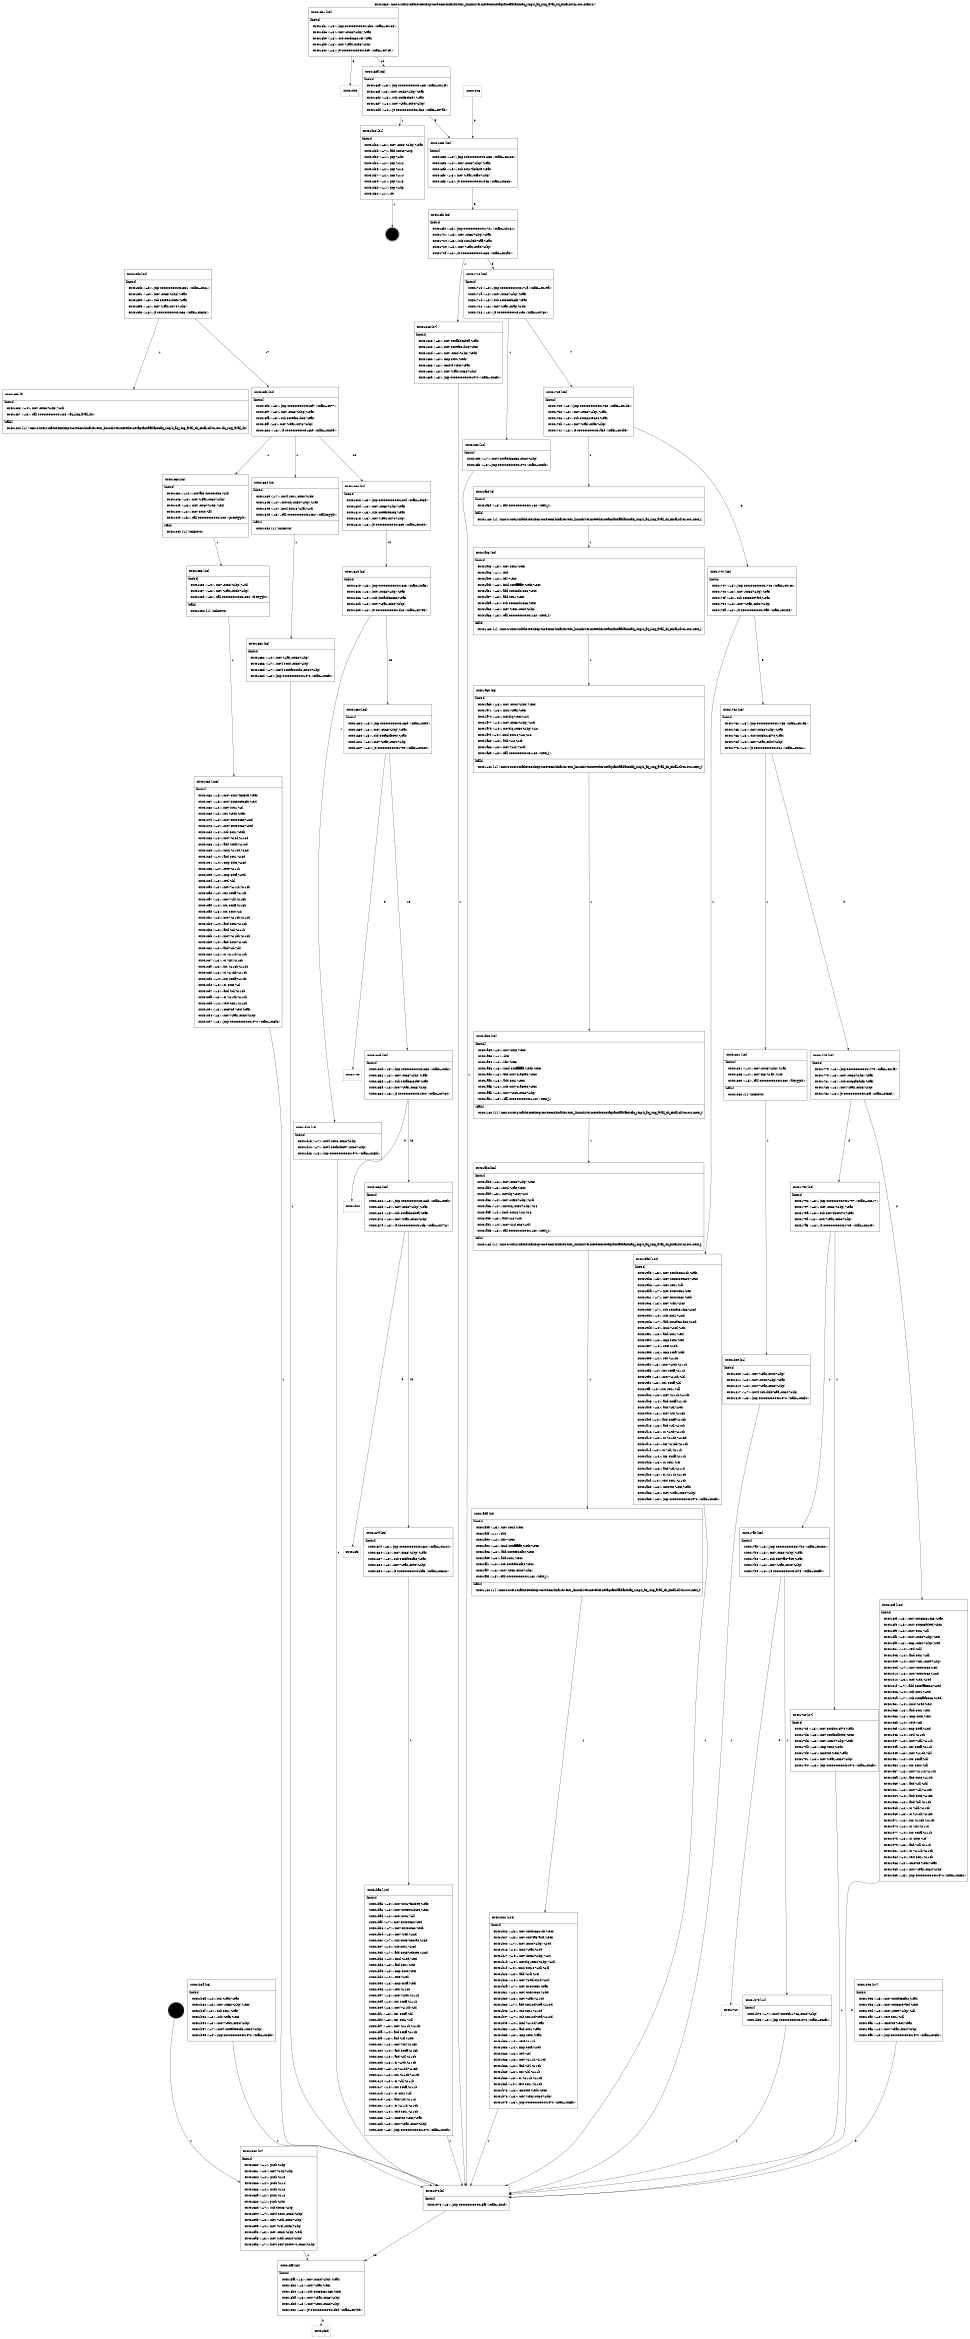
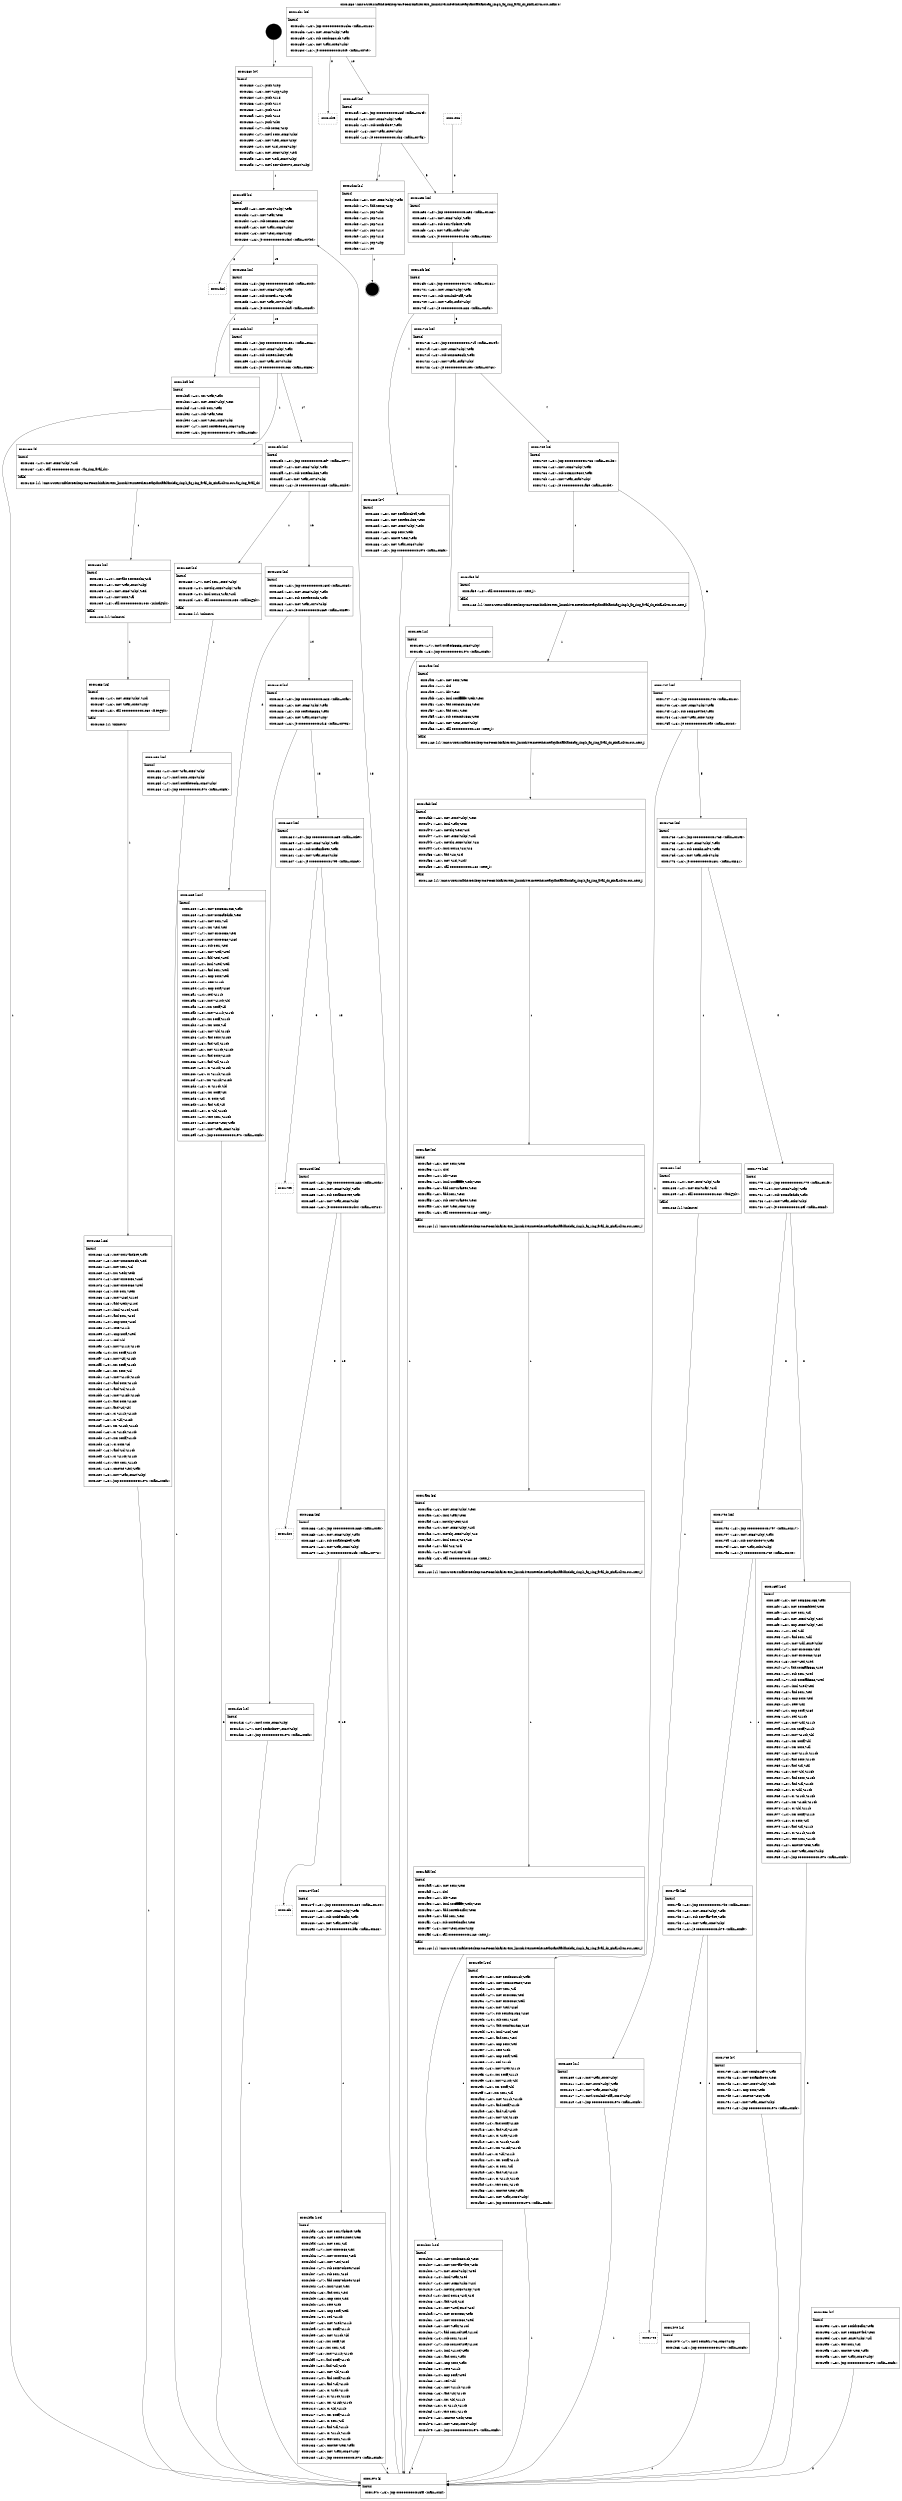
none -> (274, 289)
(254, 455) -> (134, 523)
none -> (222, 1016)
